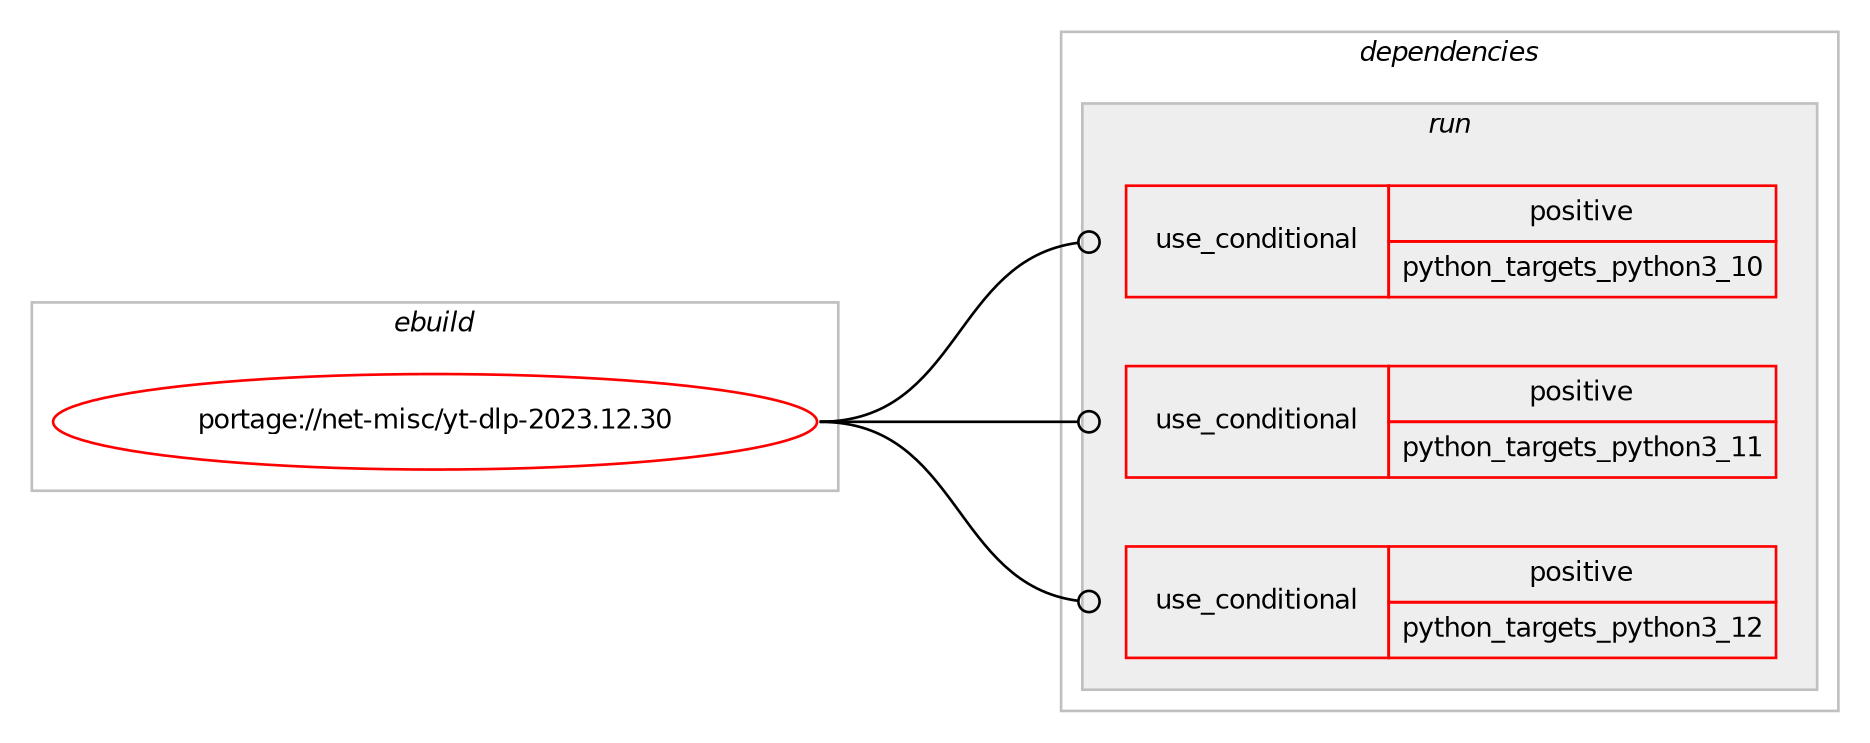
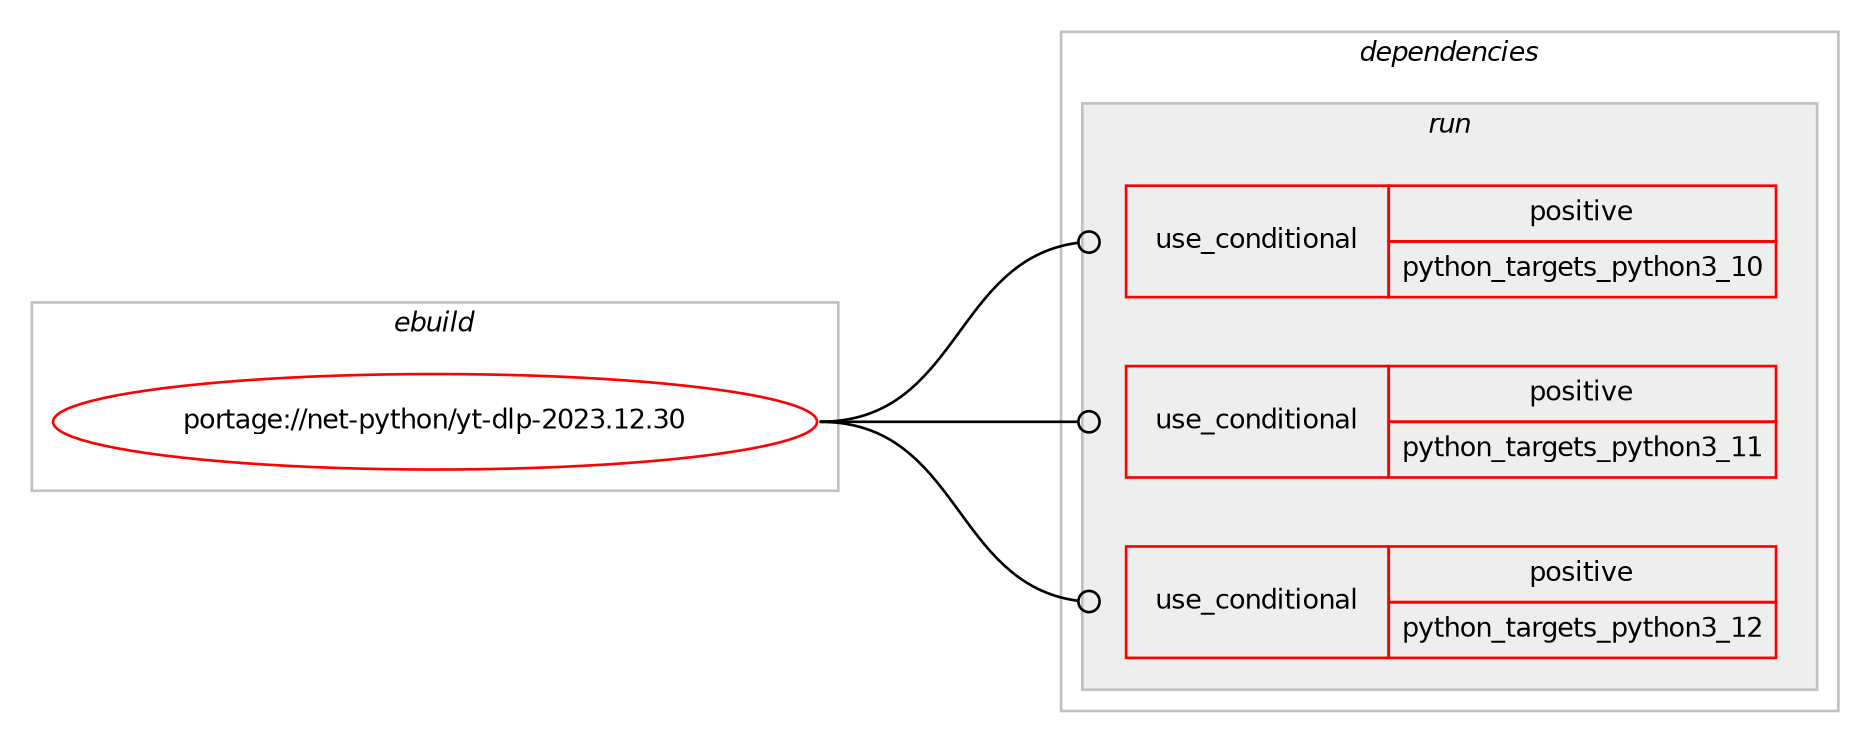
(435, 422) -> (435, 422)
